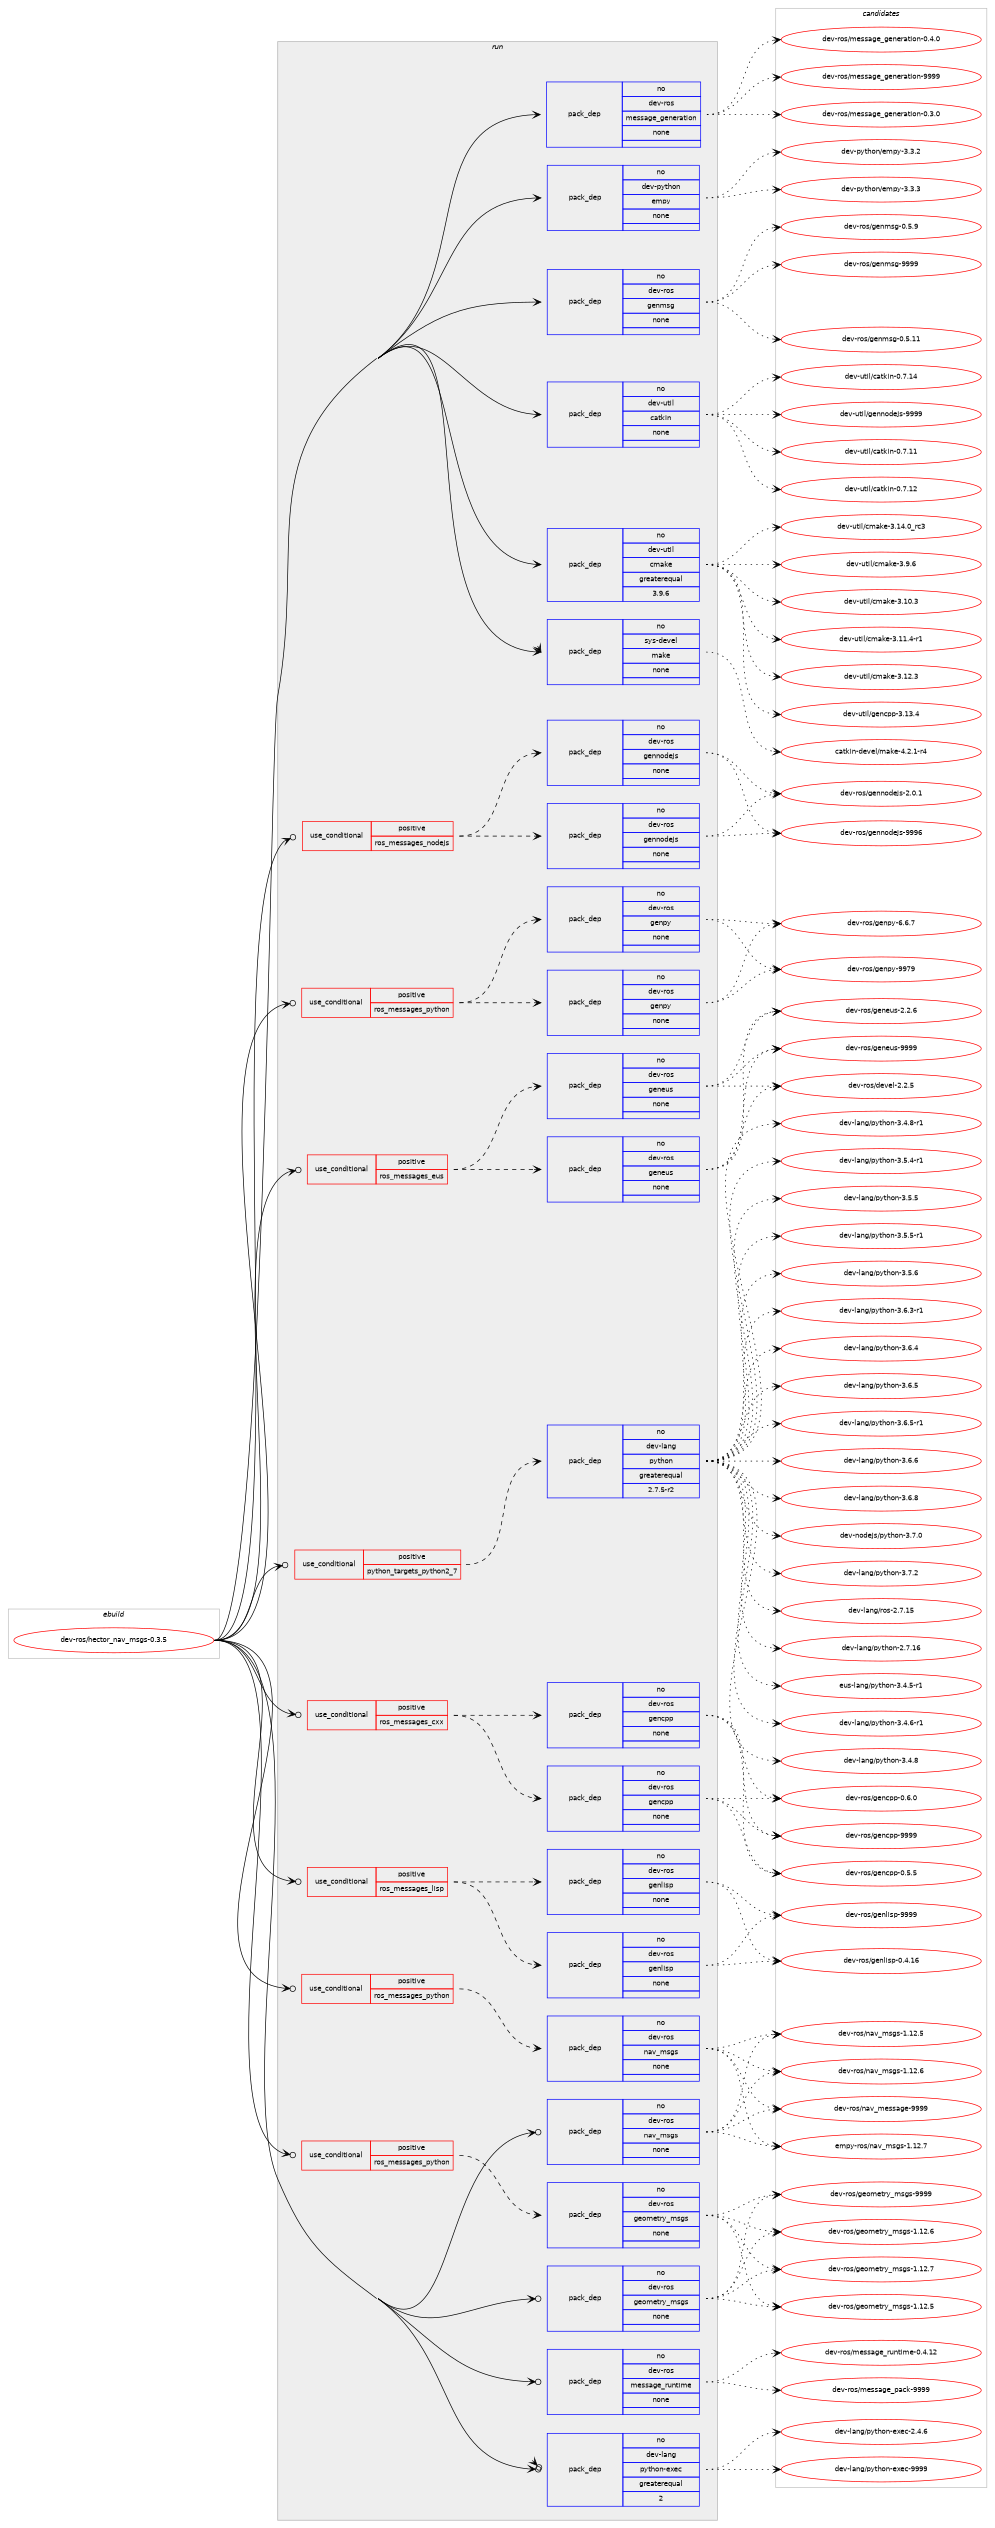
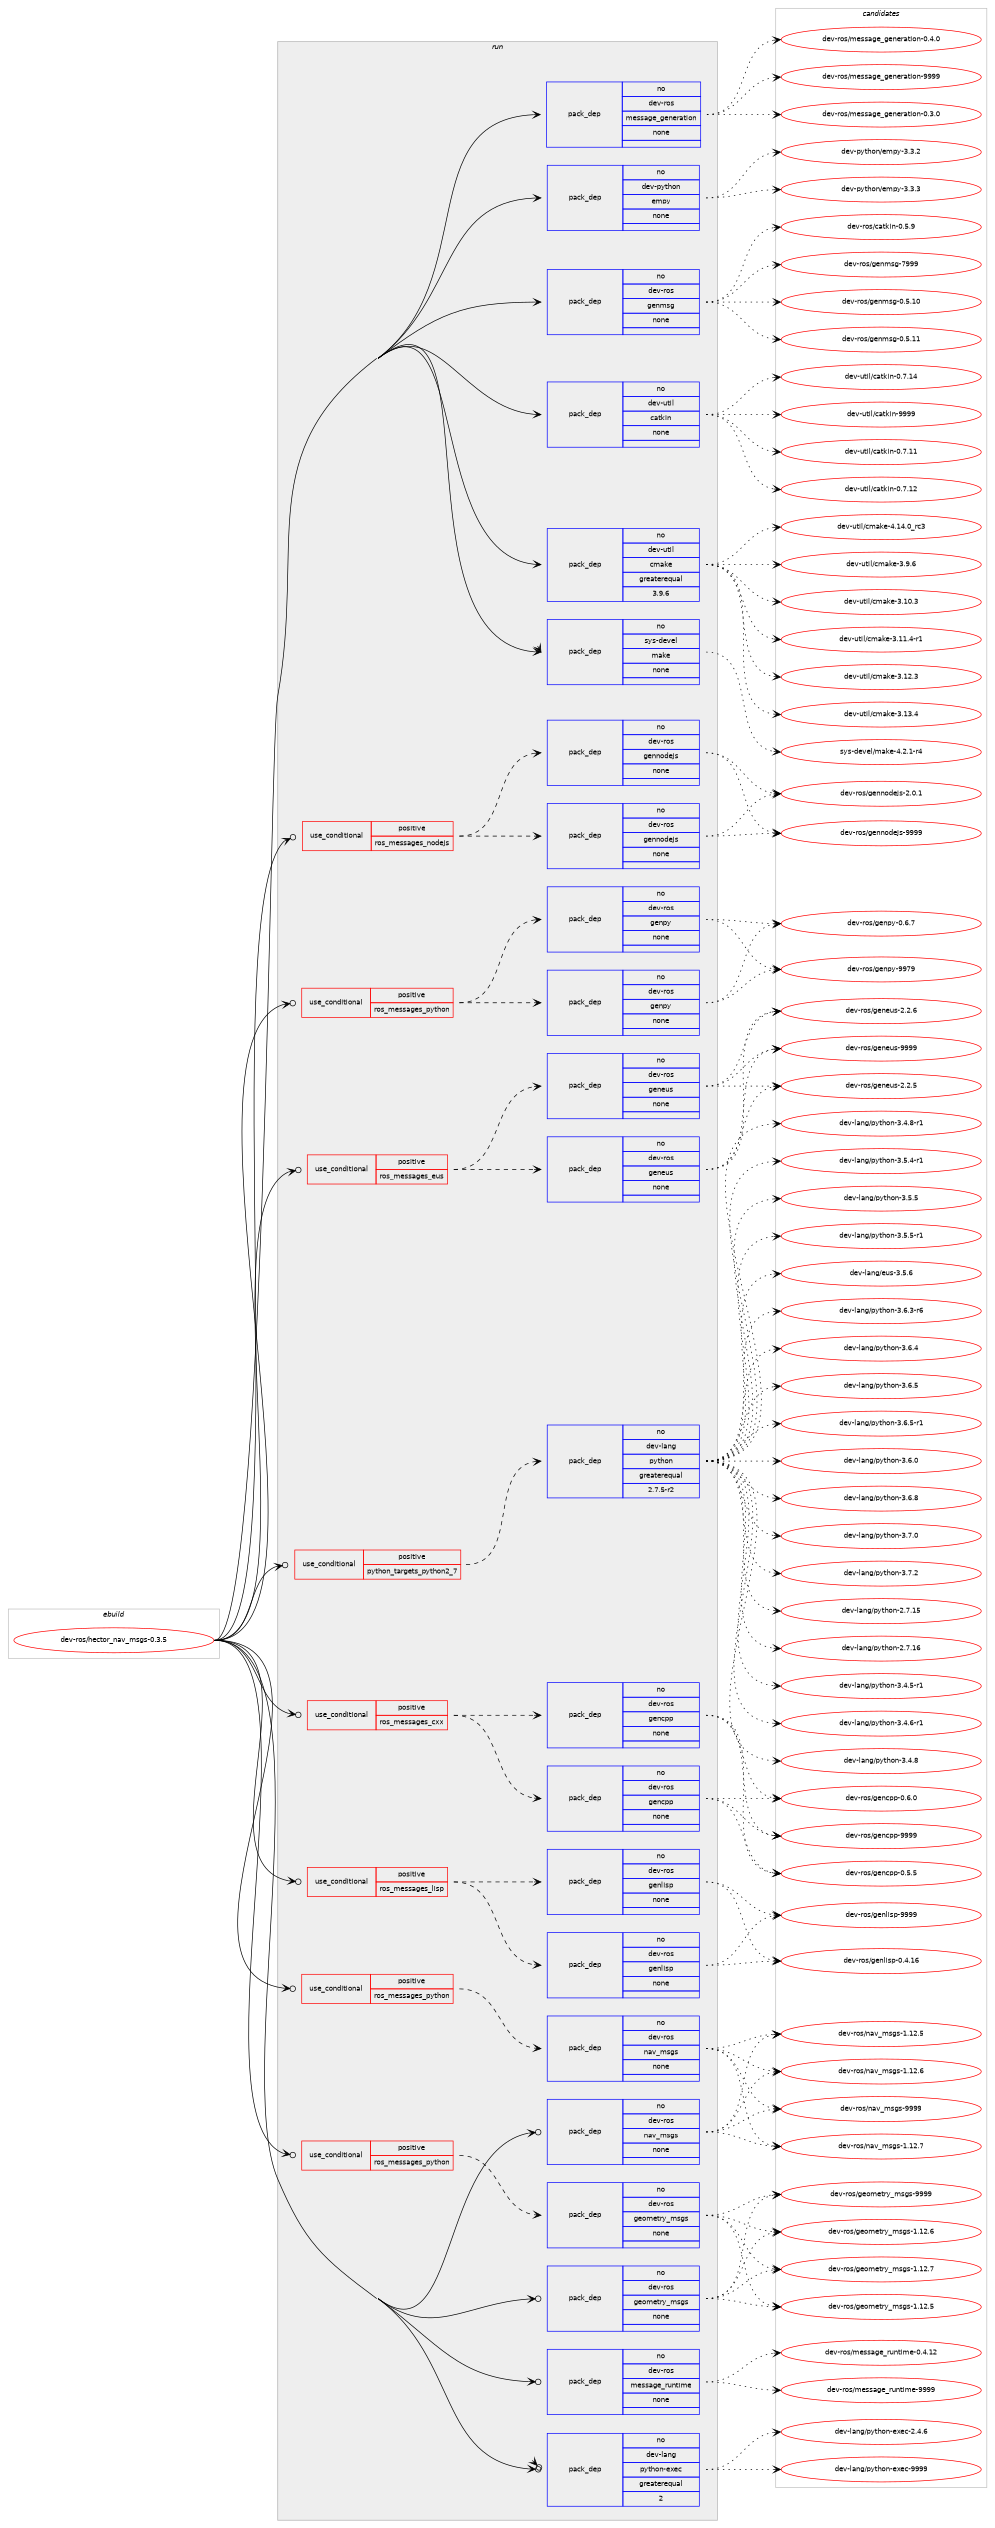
(881, 227) -> (881, 227)
(881, 265) -> (881, 265)
none -> (881, 302)
(881, 415) -> (881, 415)
(881, 527) -> (881, 527)
(881, 715) -> (881, 715)
(881, 752) -> (881, 752)
(881, 833) -> (881, 833)
(881, 924) -> (881, 924)
(881, 1086) -> (881, 1086)
(881, 1274) -> (881, 1274)
(881, 1311) -> (881, 1311)
(881, 1461) -> (881, 1461)
(881, 1536) -> (881, 1536)
(881, 1611) -> (881, 1611)
(881, 1686) -> (881, 1686)
(881, 2109) -> (881, 2109)
(881, 2147) -> (881, 2147)
(881, 2390) -> (881, 2390)
